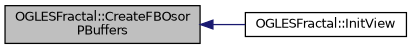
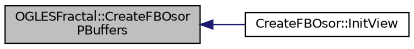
(326, 25) -> (327, 25)
